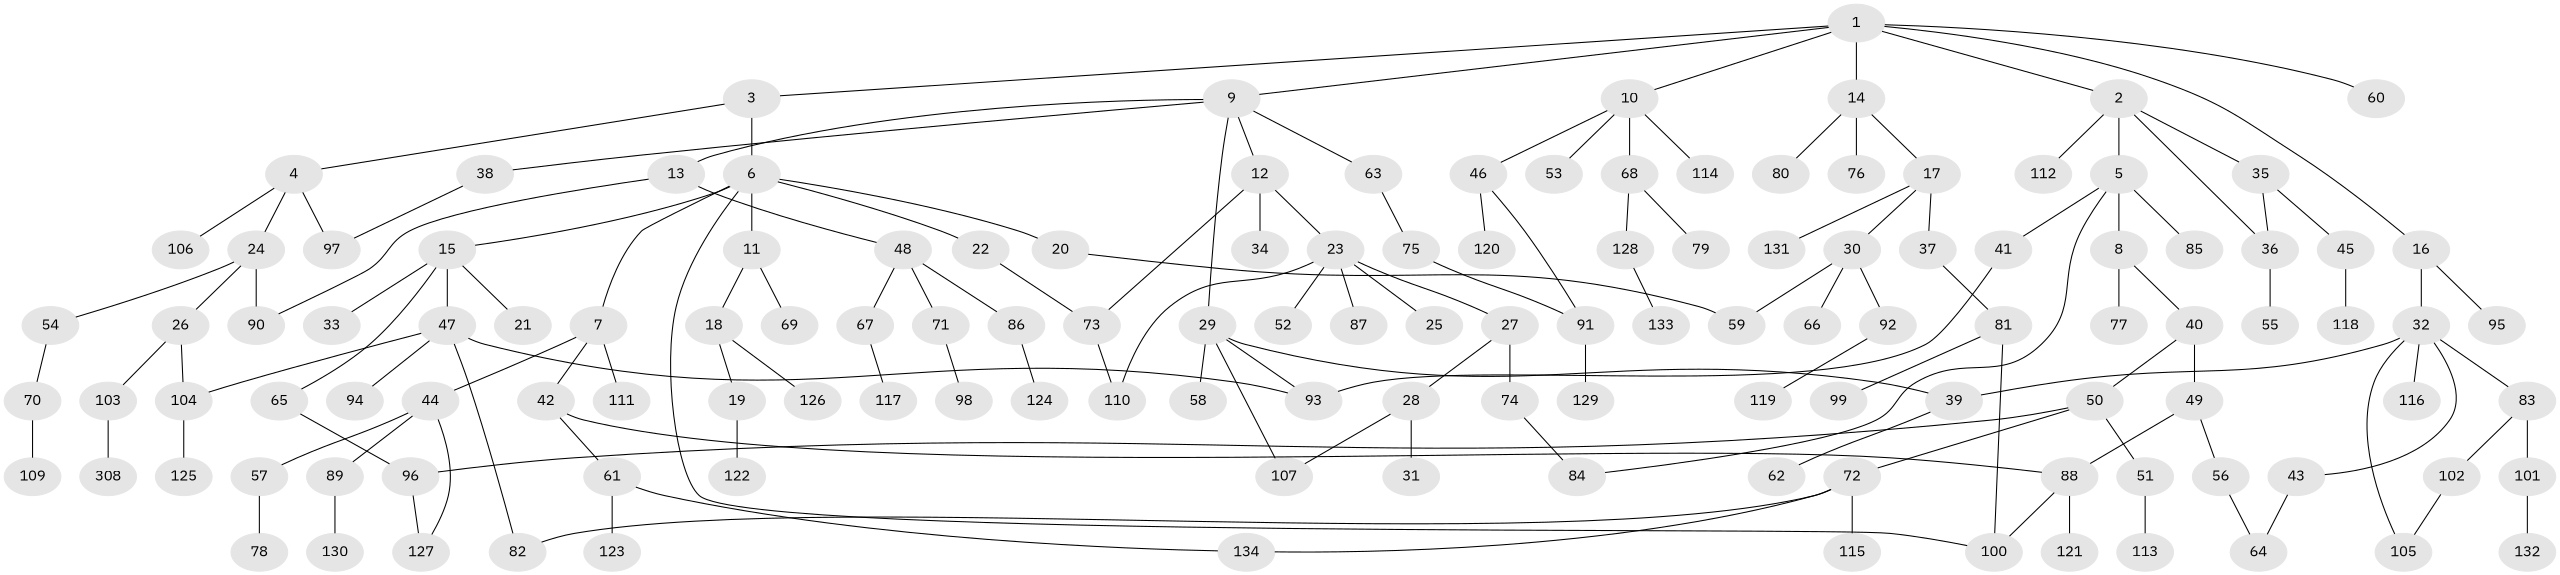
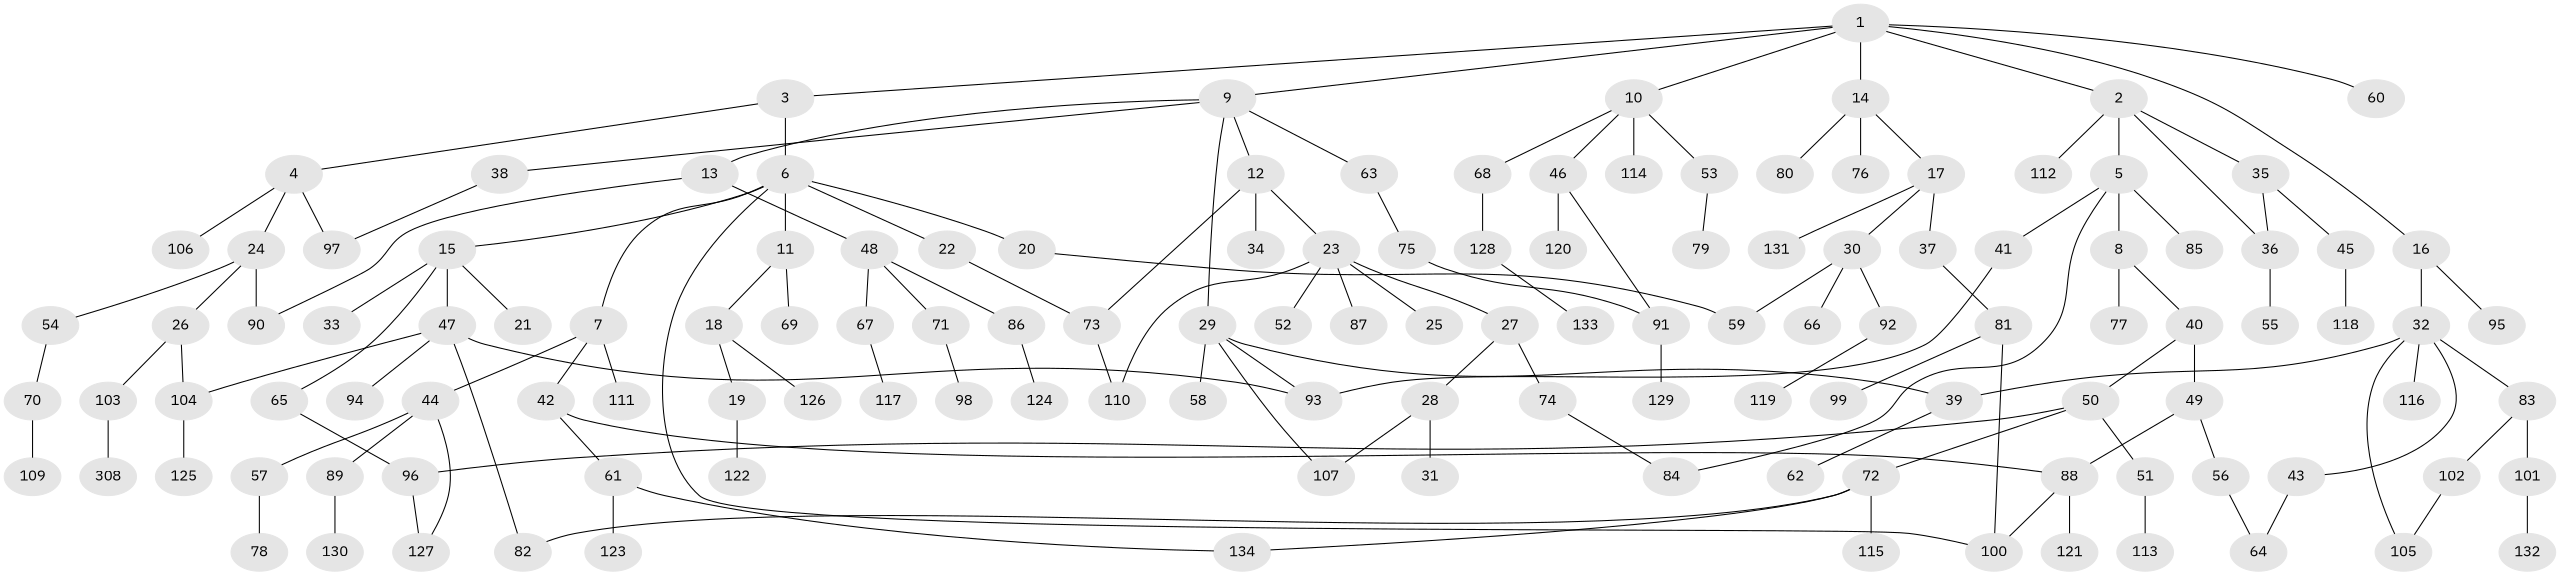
(1665, 212) -> (1705, 212)
